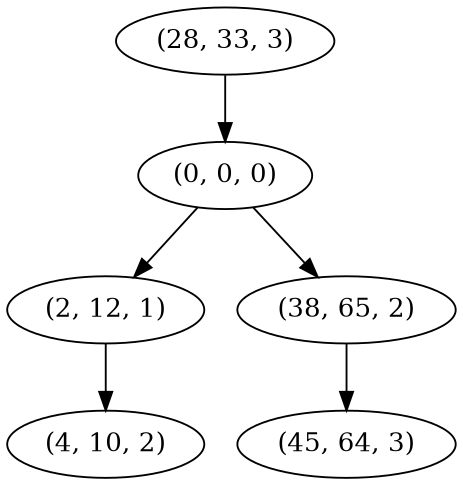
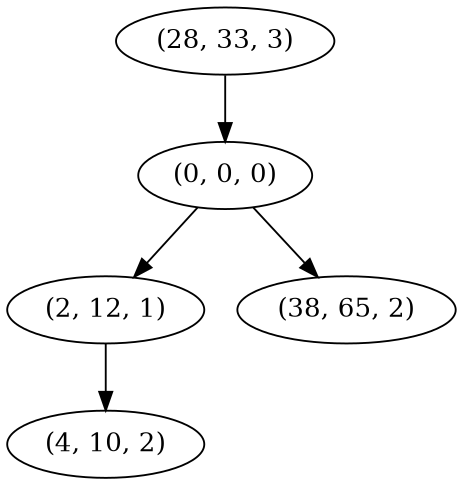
(347, 444) -> none
